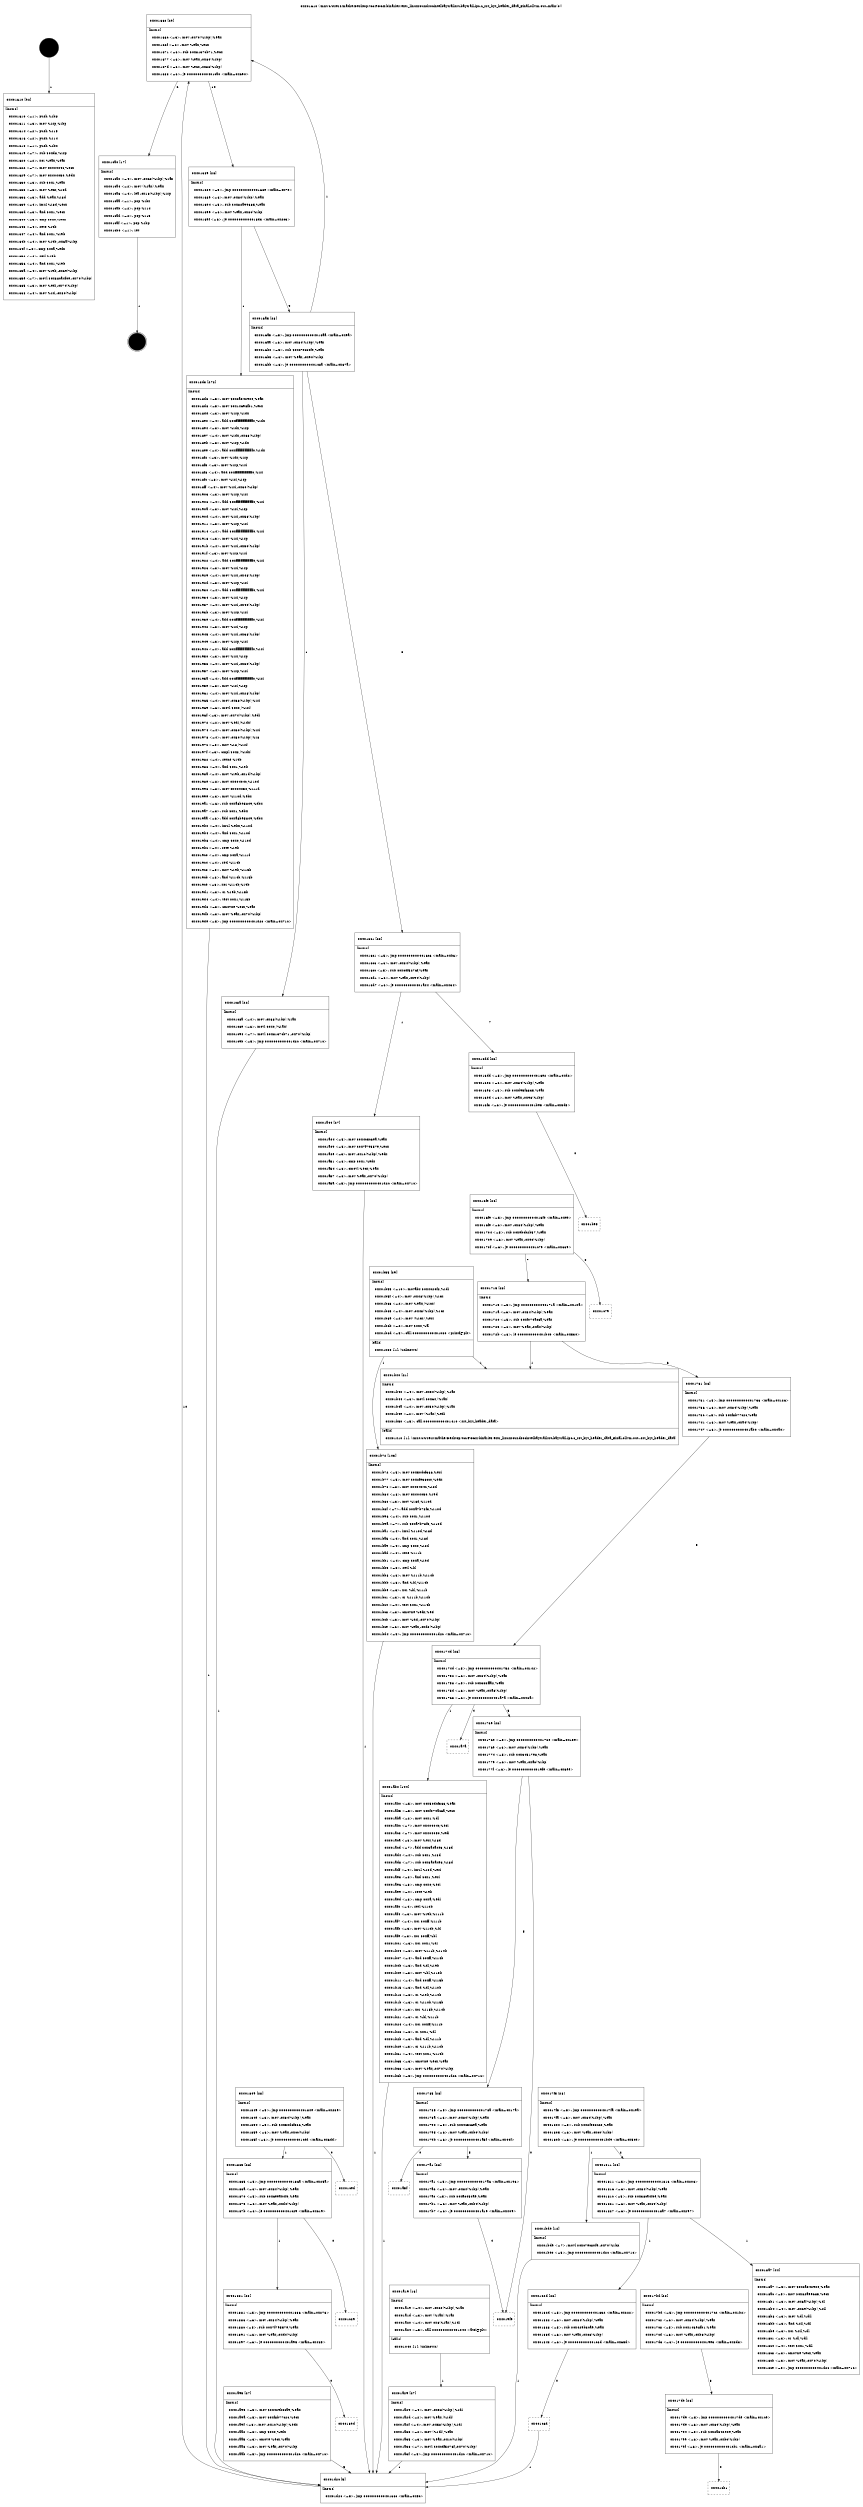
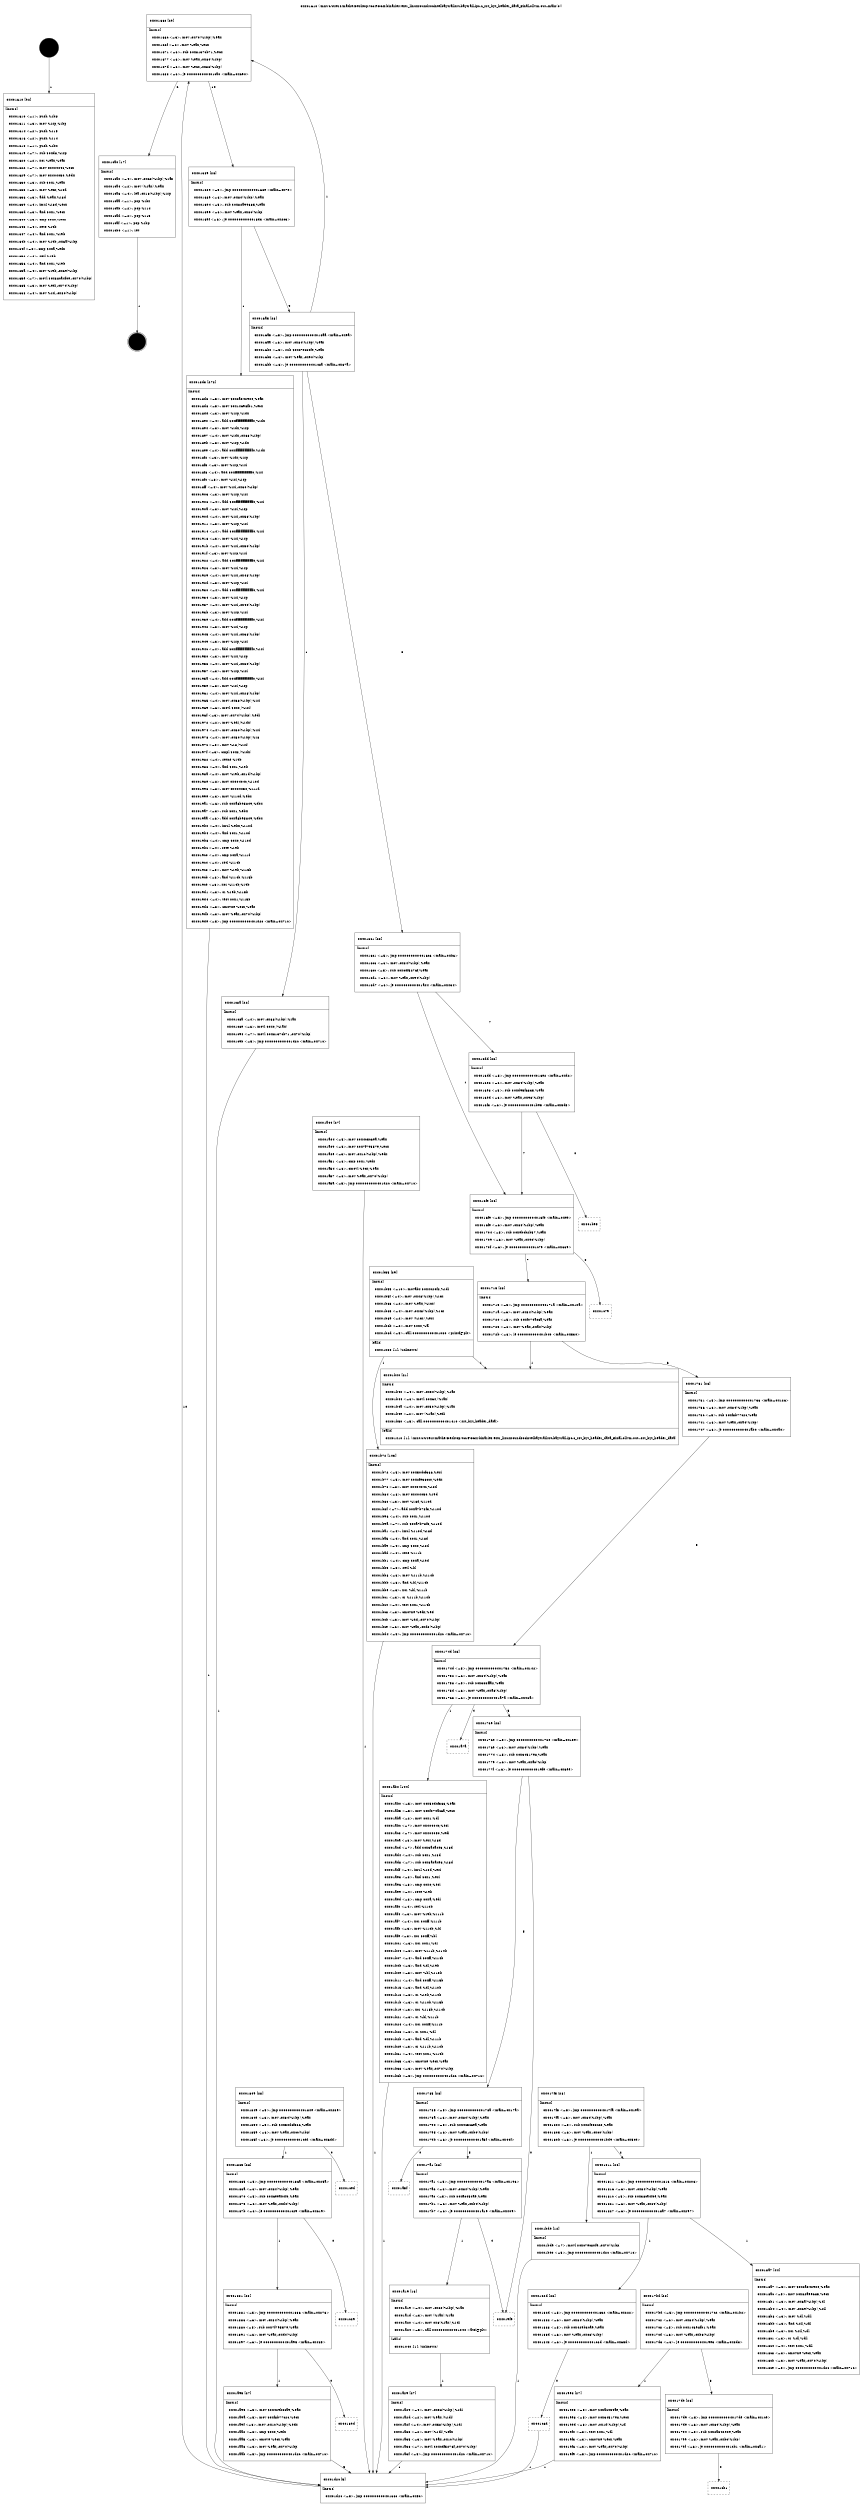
(388, 1053) -> (456, 1094)
none -> (522, 1152)
none -> (454, 2250)
none -> (277, 2367)
none -> (607, 2424)
